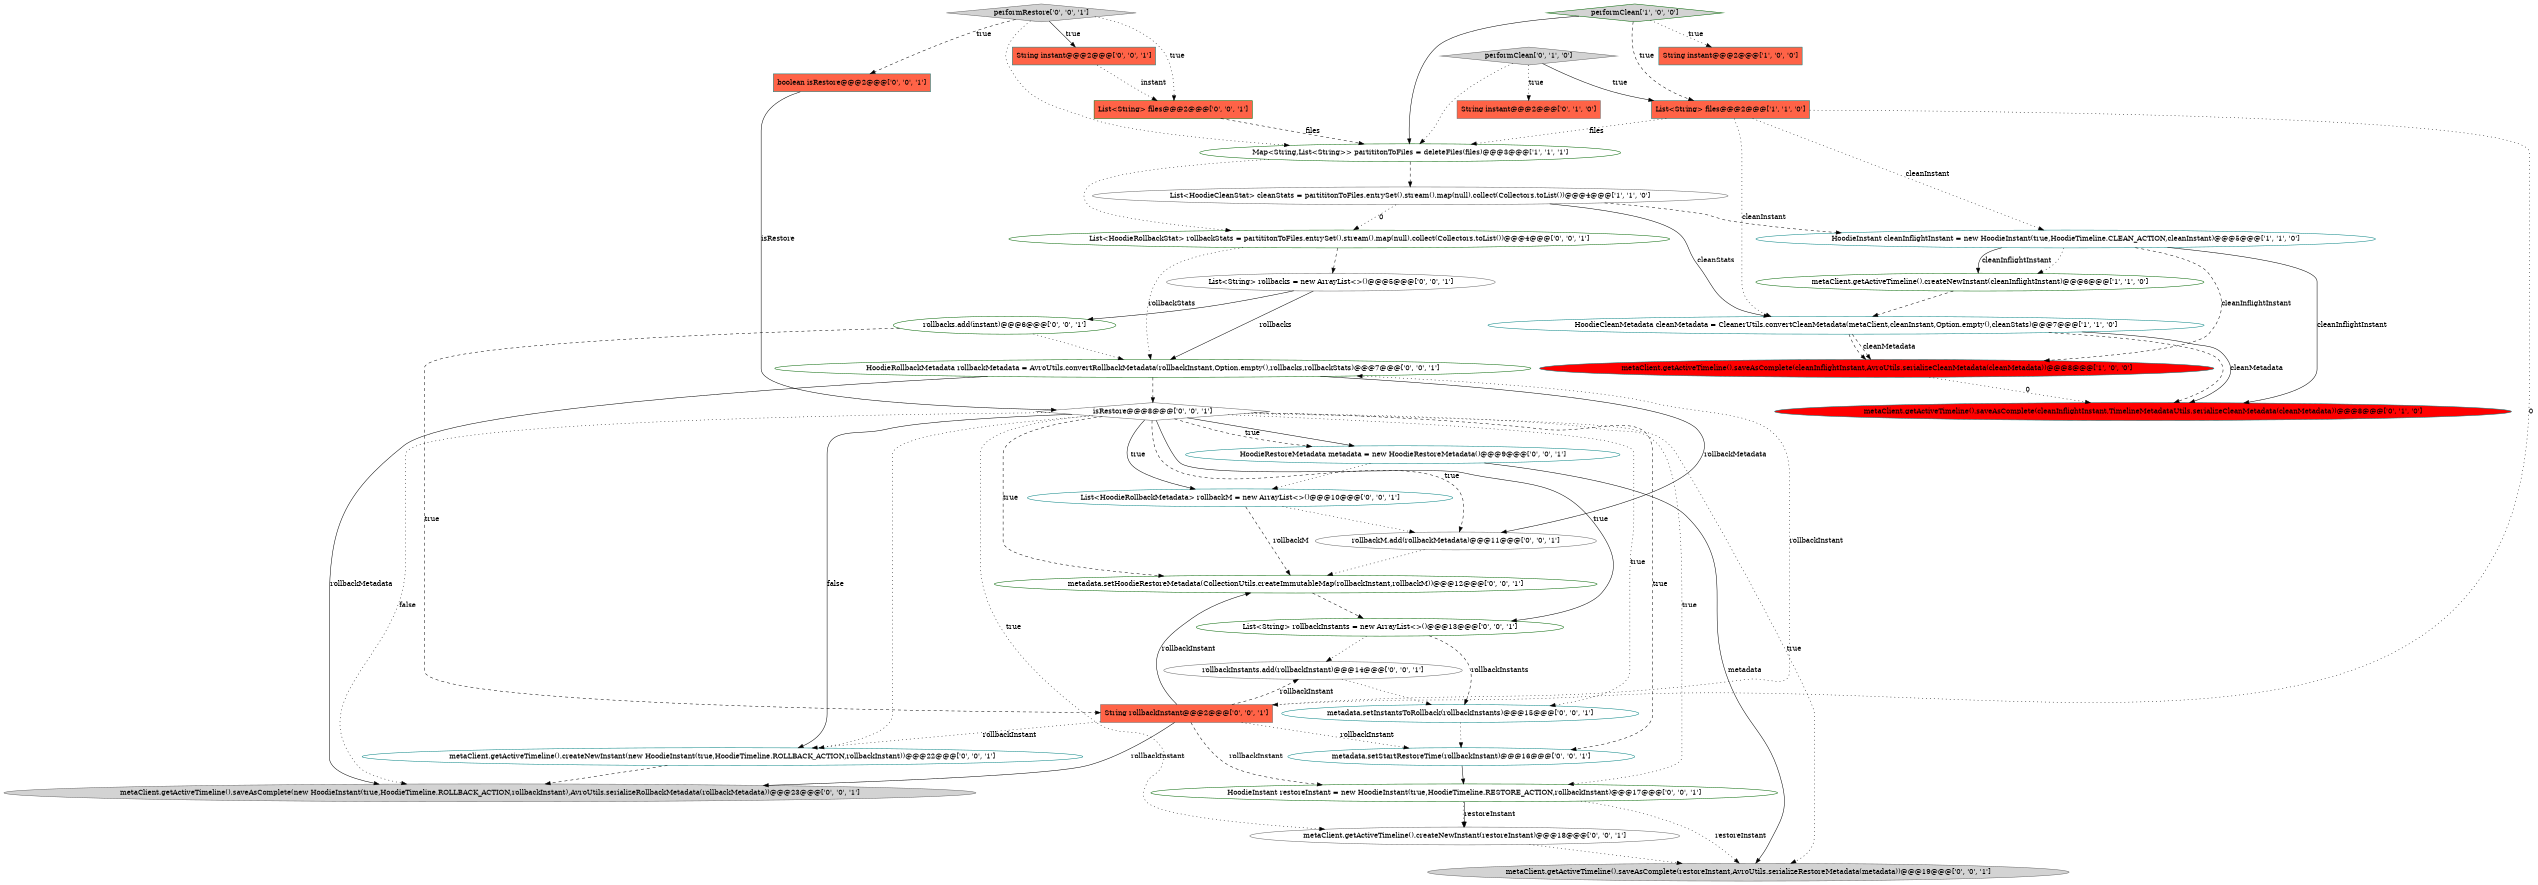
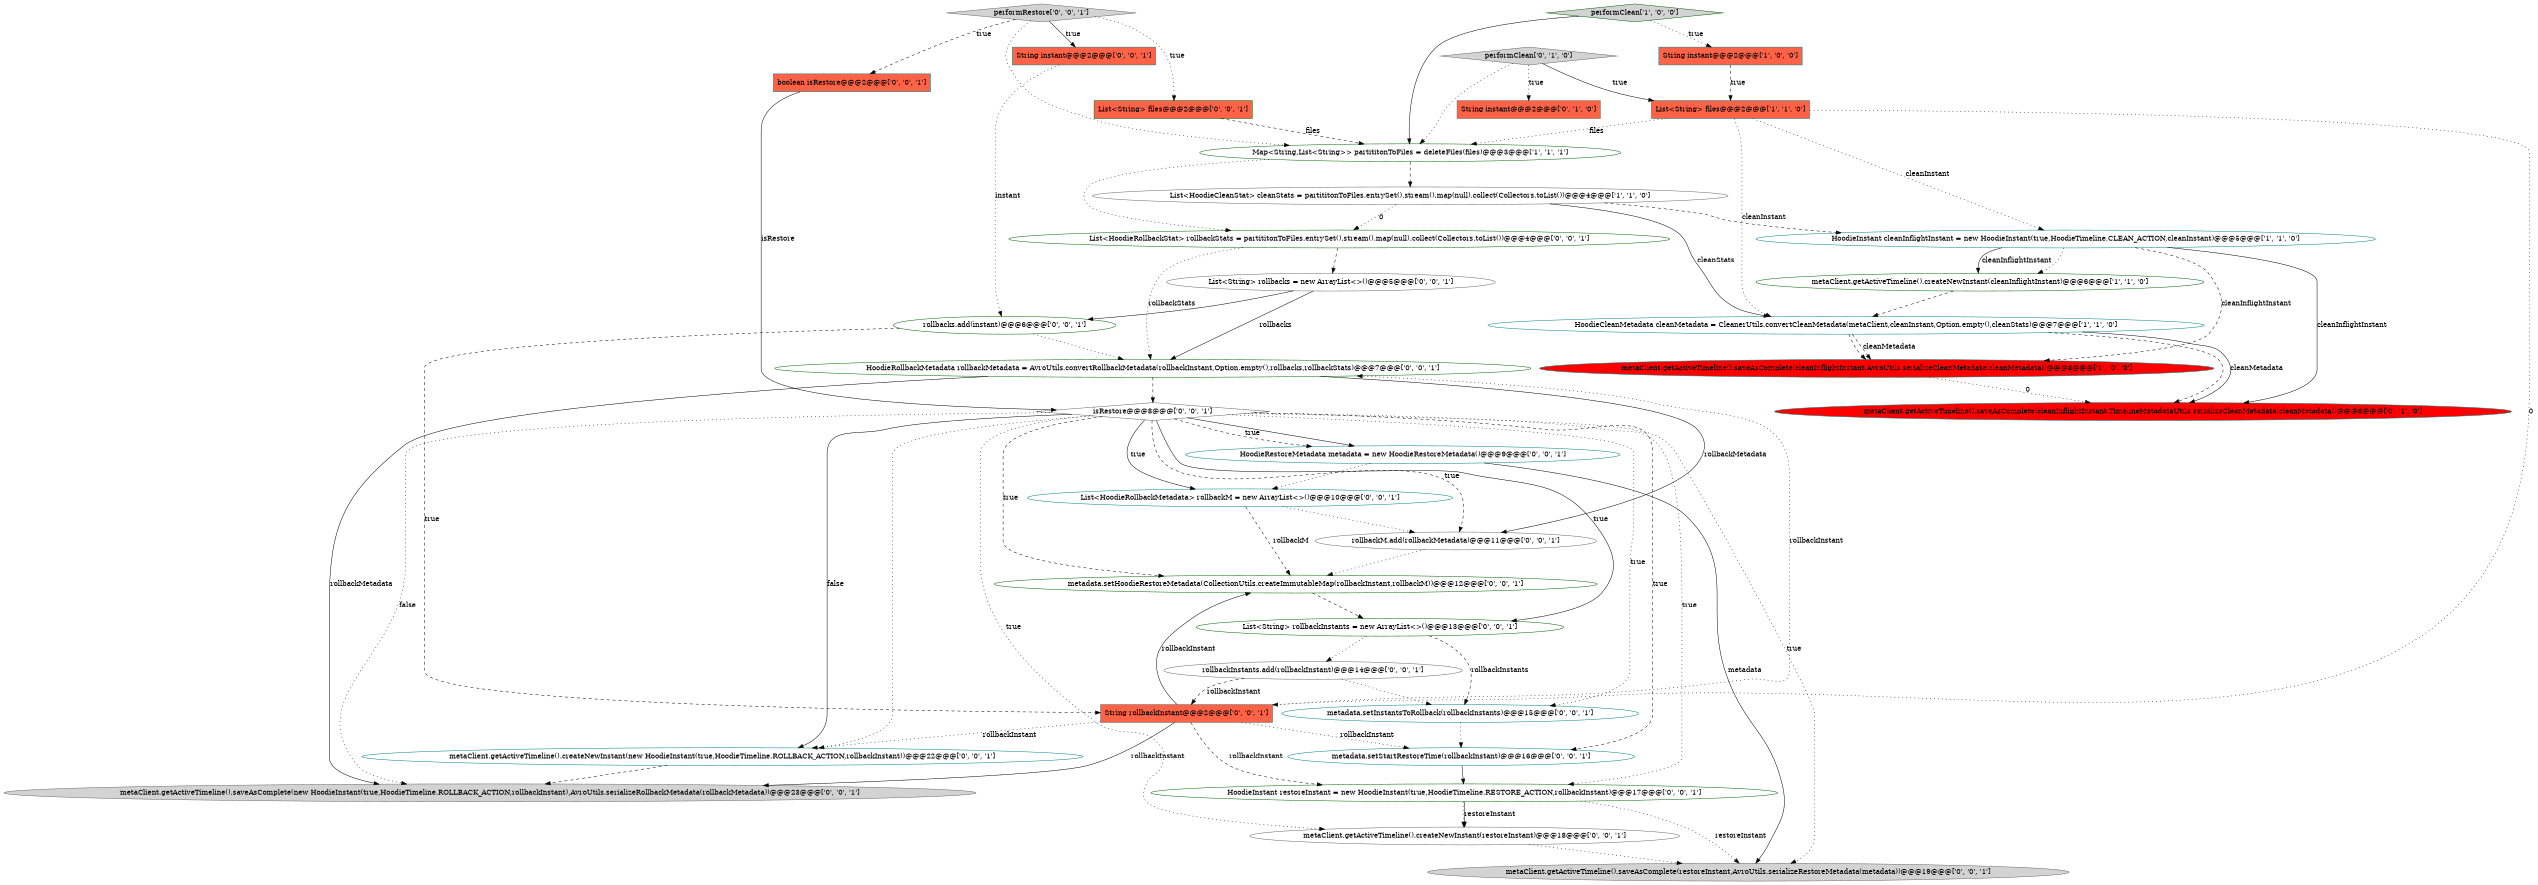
(1644, 71) -> (1731, 80)
(1125, 82) -> (995, 173)
(1264, 695) -> (1217, 684)
